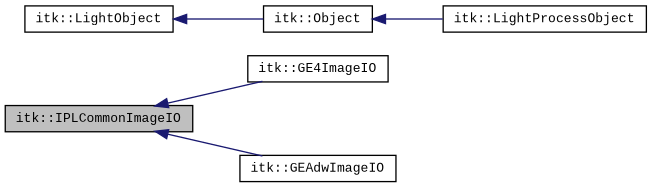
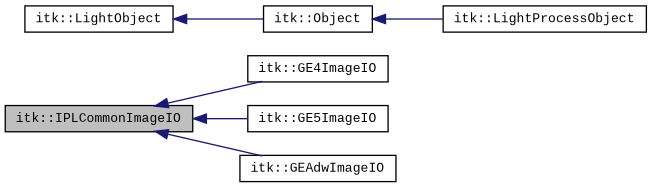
none -> (318, 119)
